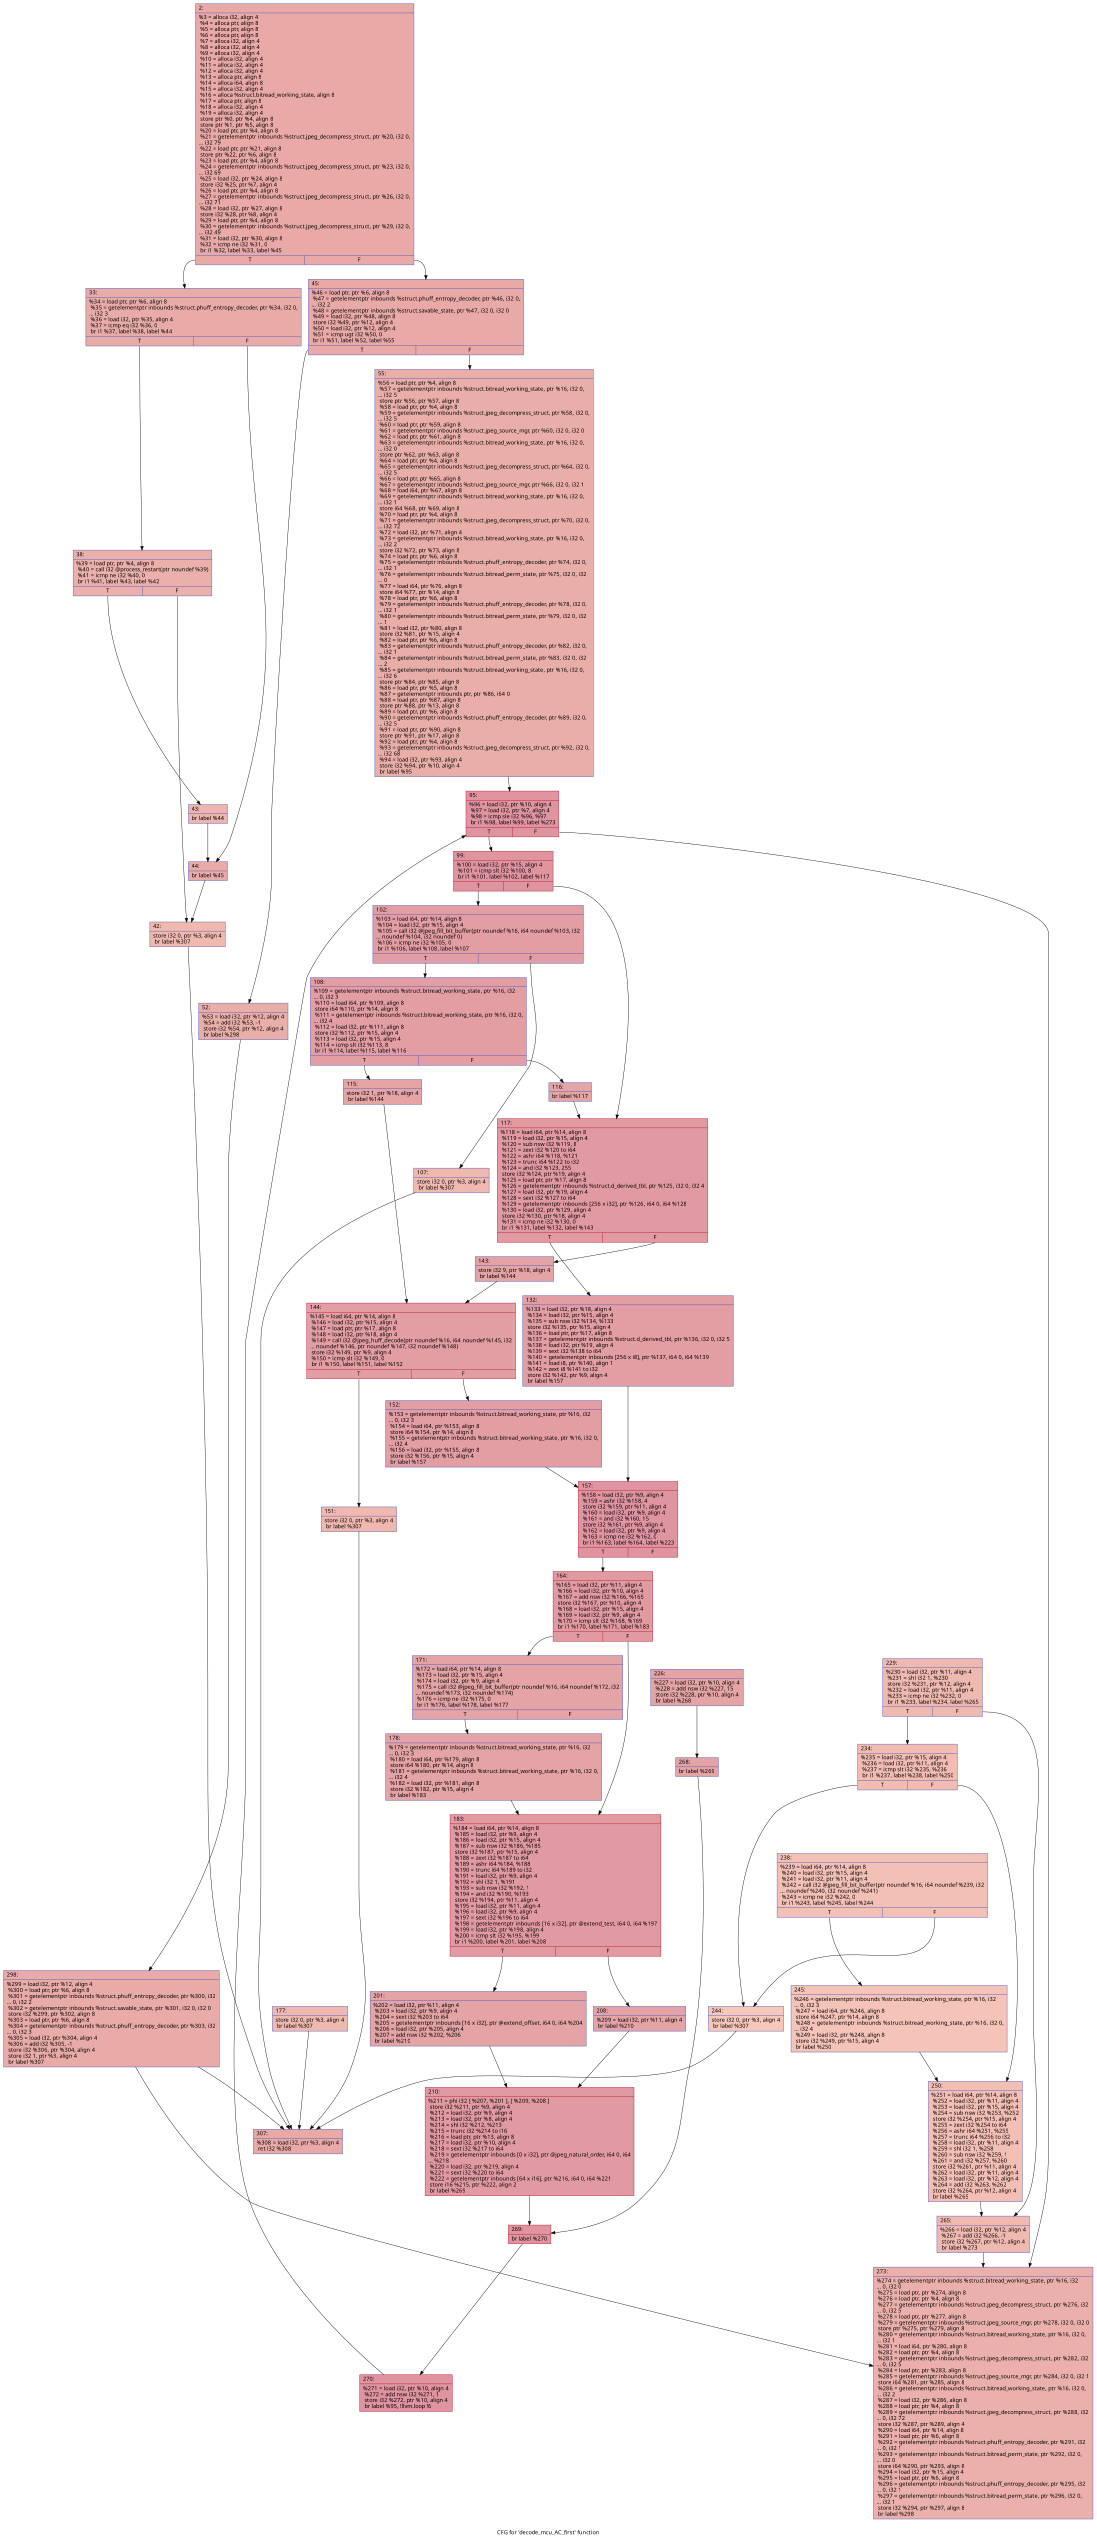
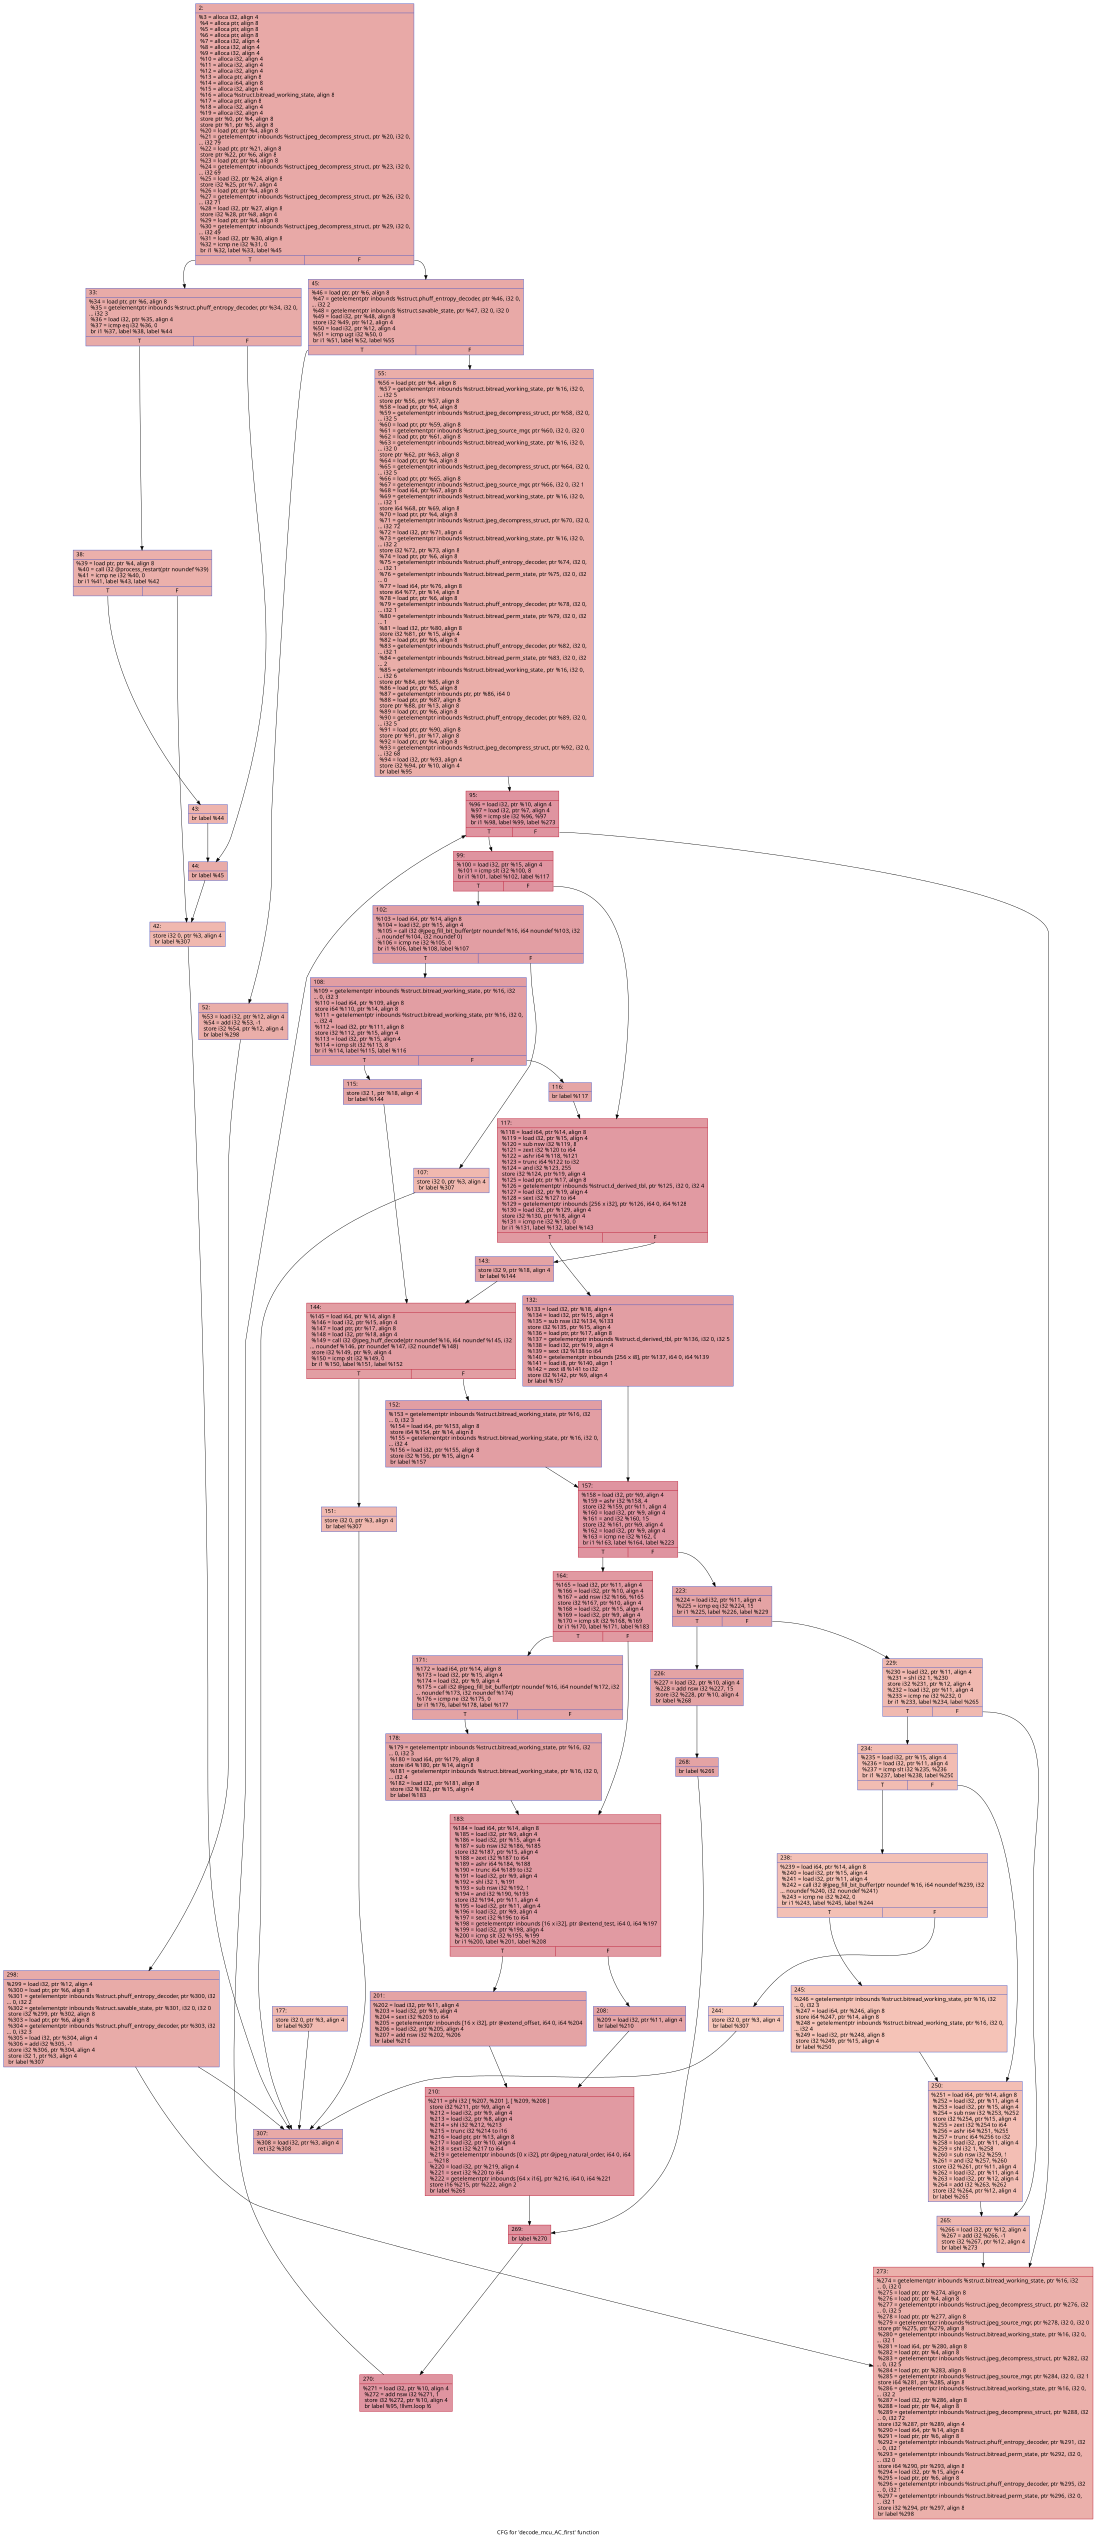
none -> (722, 1606)
(749, 1861) -> (882, 1820)
(983, 2393) -> (983, 2393)
